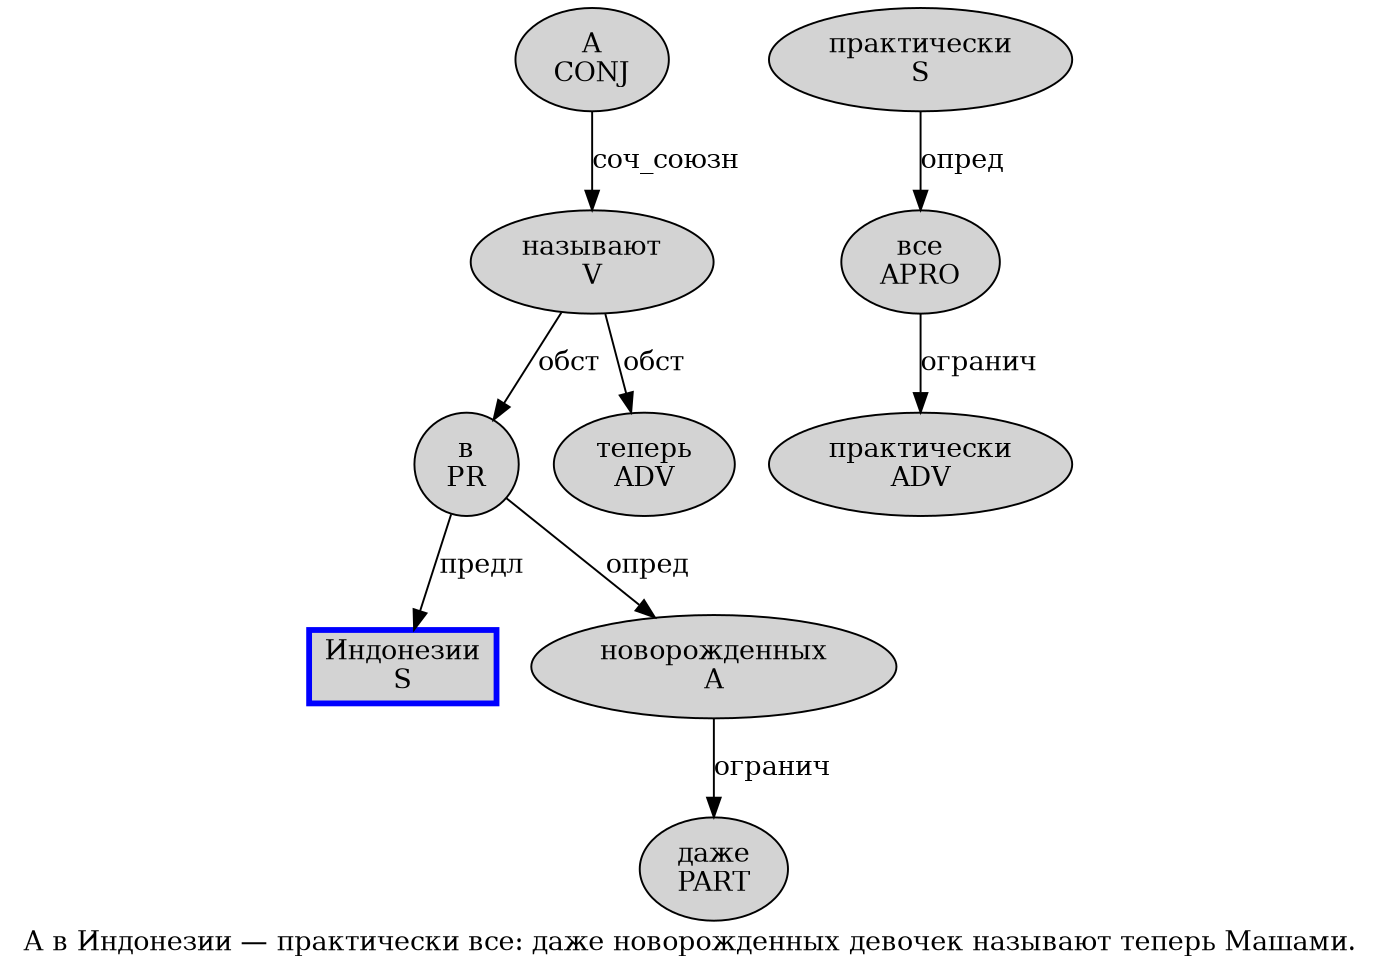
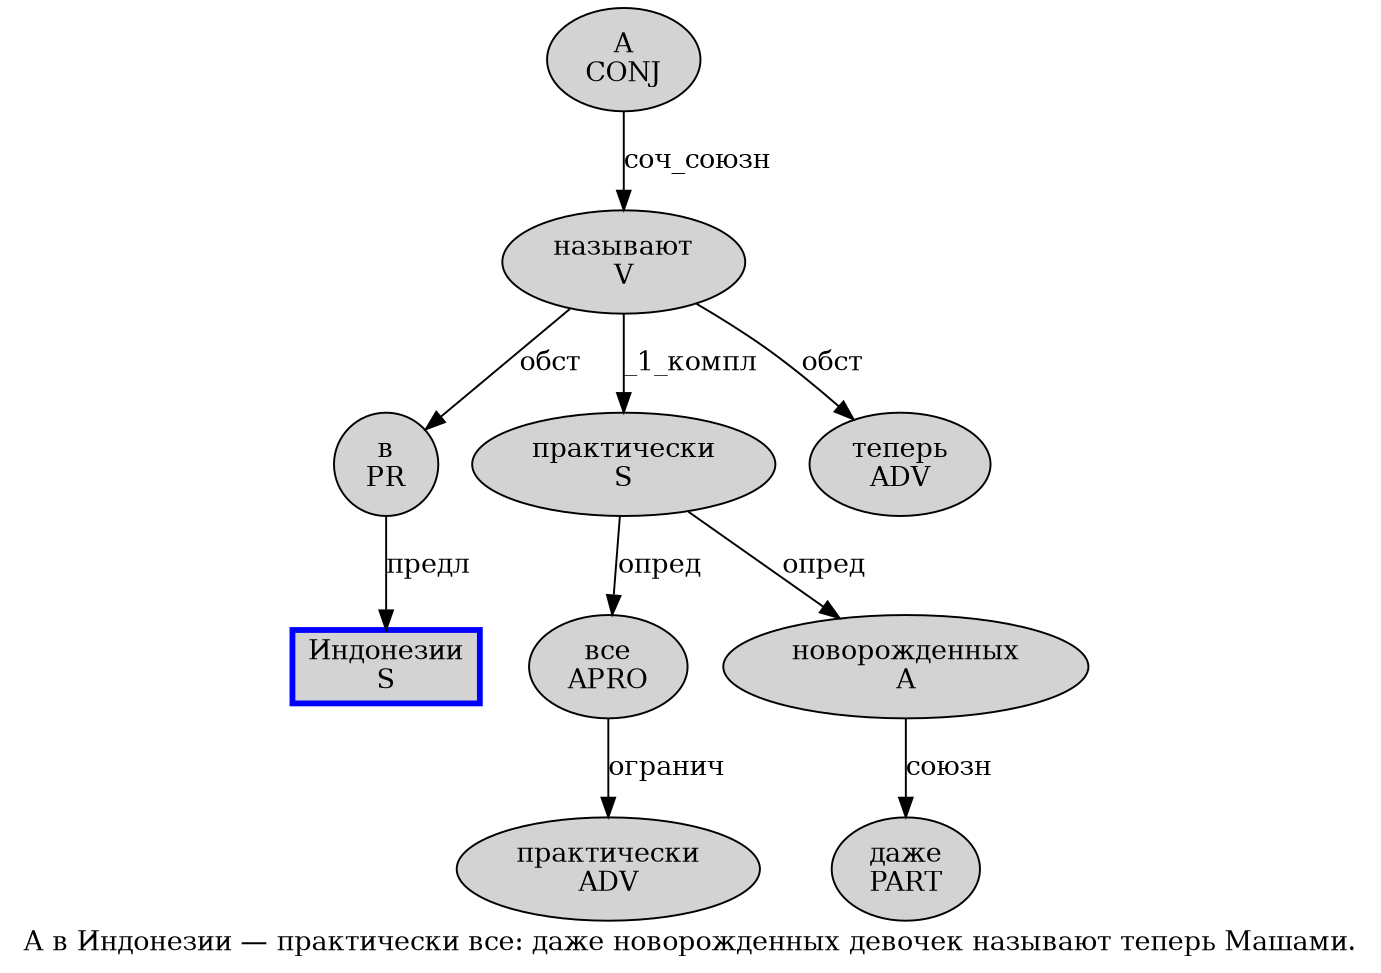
none -> (624, 353)
(573, 552) -> (756, 559)
(773, 768) -> (949, 768)
